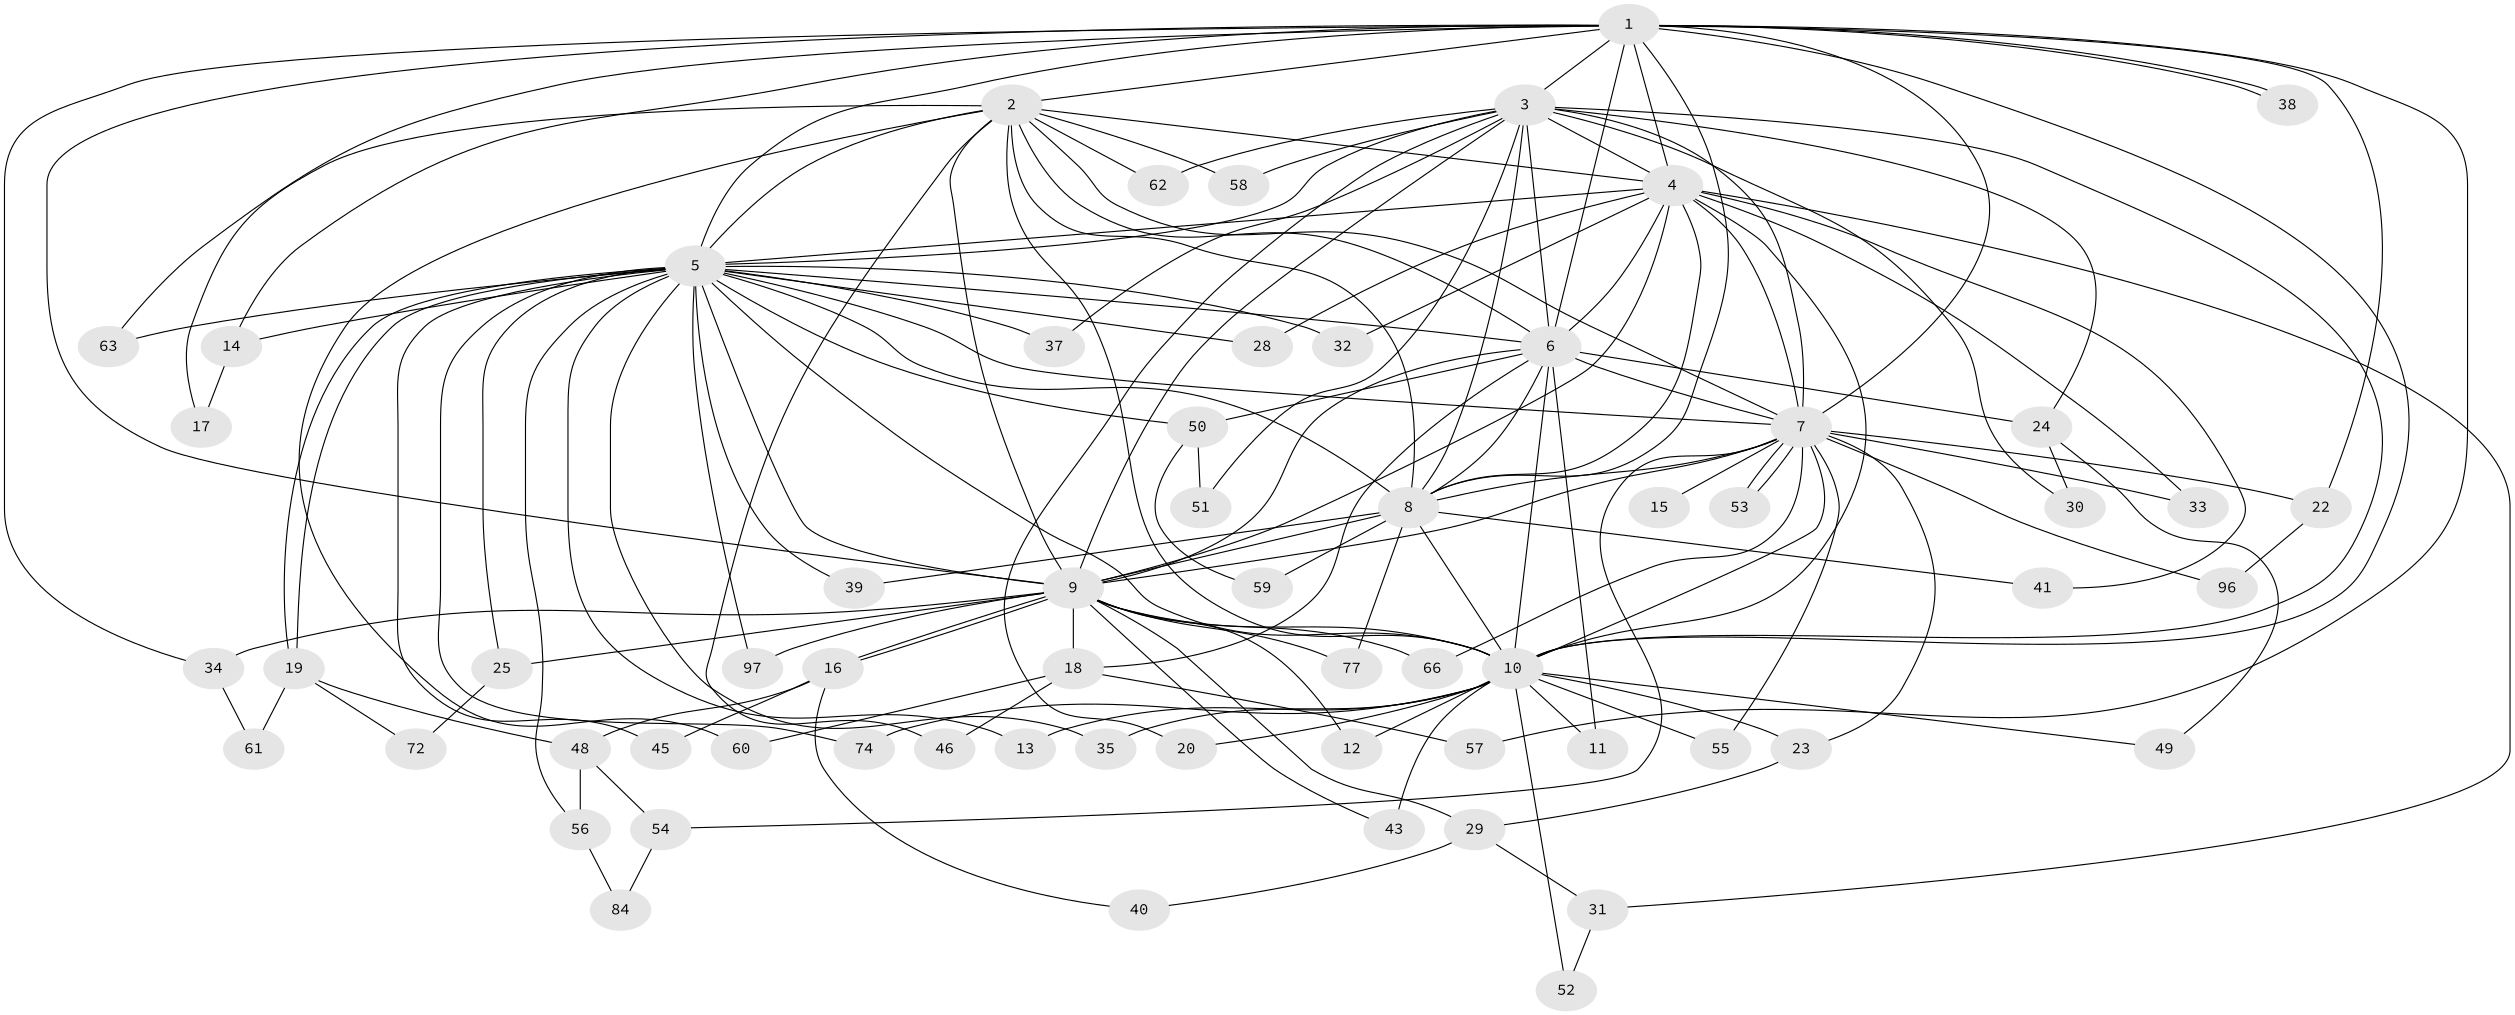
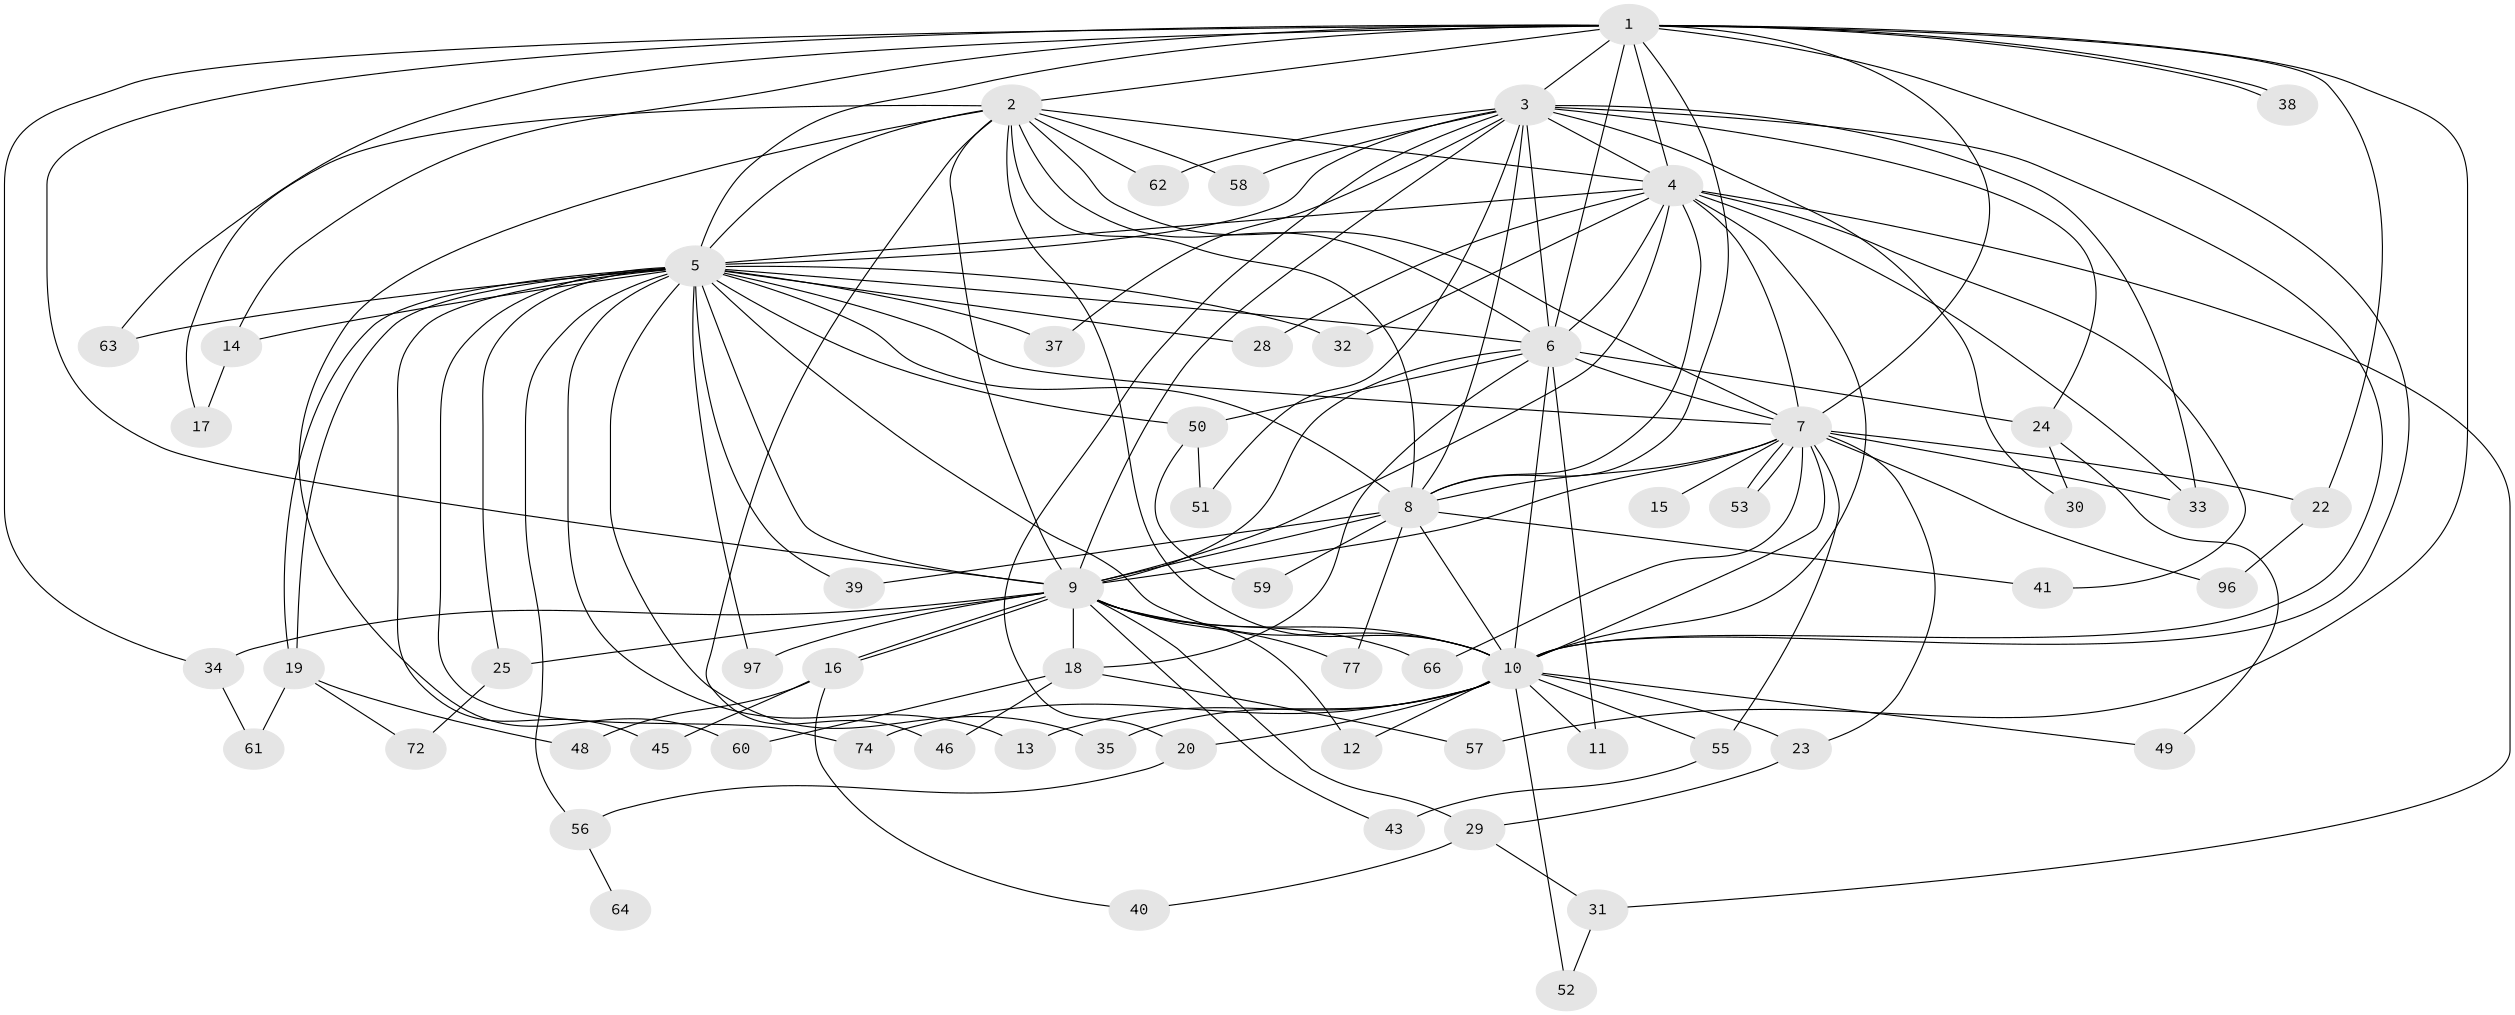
(1742, 191) -> (1950, 156)
(1497, 439) -> none
(1435, 729) -> (1557, 788)
(580, 789) -> (883, 789)
(661, 830) -> none
(621, 910) -> (621, 910)
